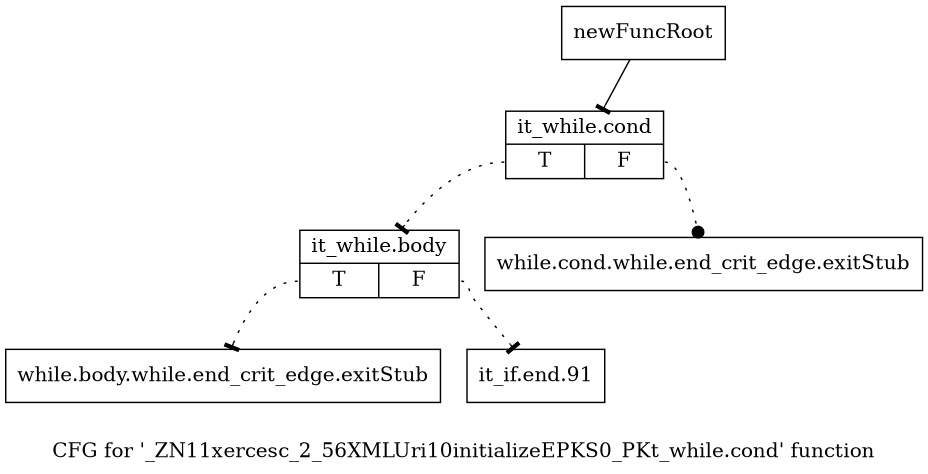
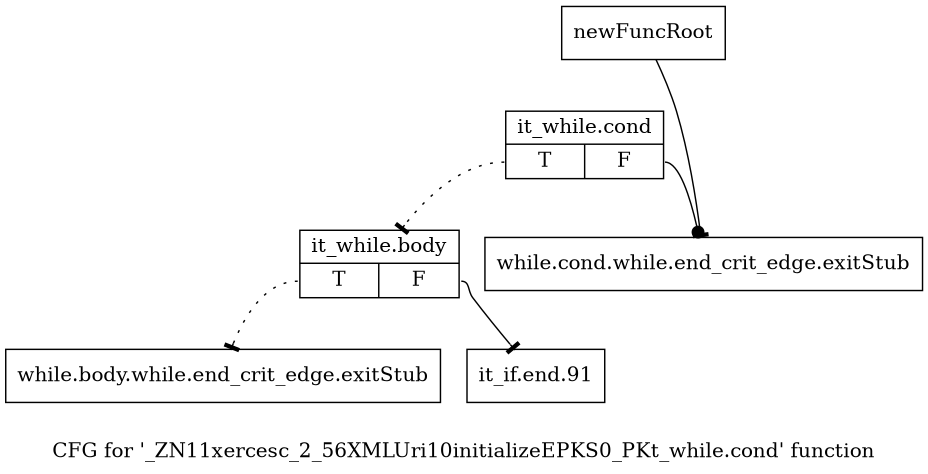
(618, 82) -> (685, 143)
(686, 191) -> (684, 185)
(484, 313) -> (484, 313)
